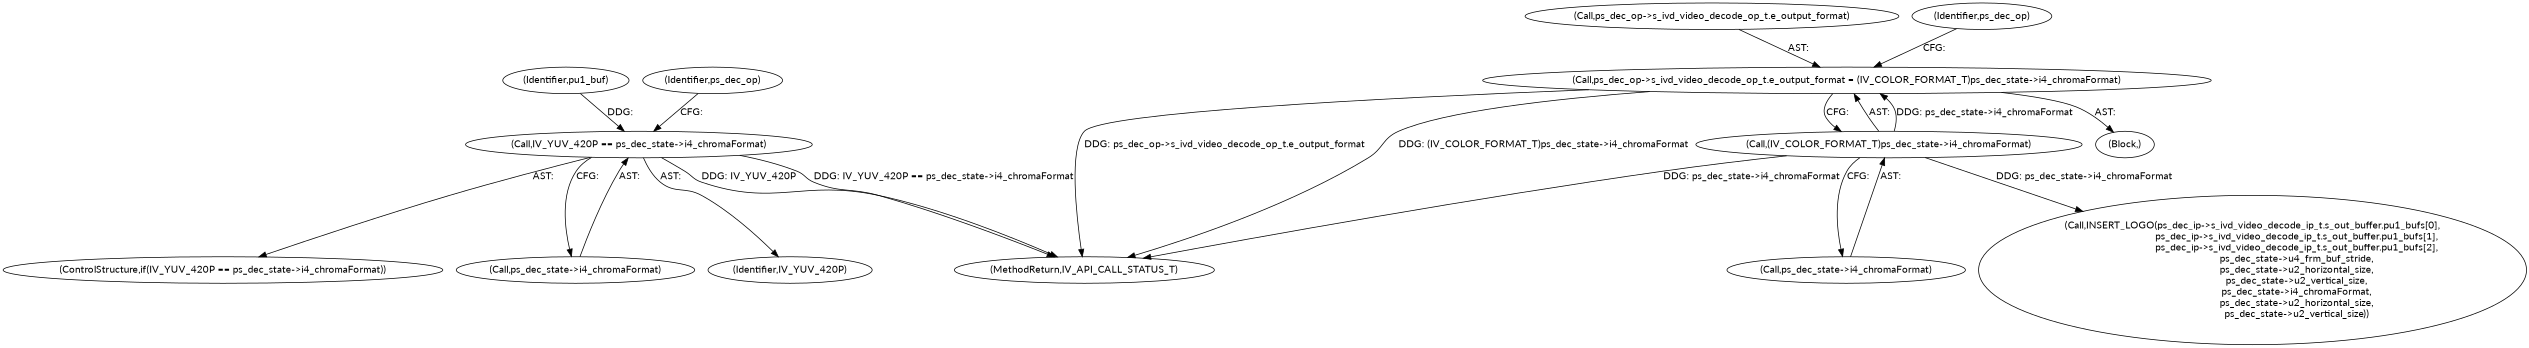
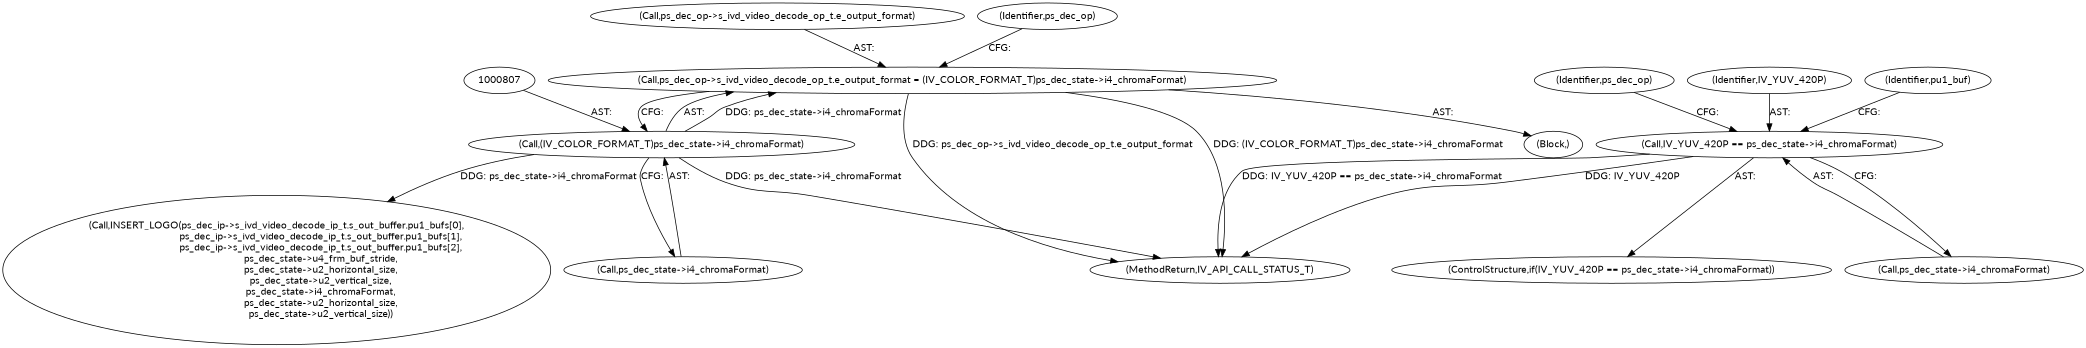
none -> (499, 80)
(622, 112) -> (1871, 112)
(709, 200) -> (1769, 109)
